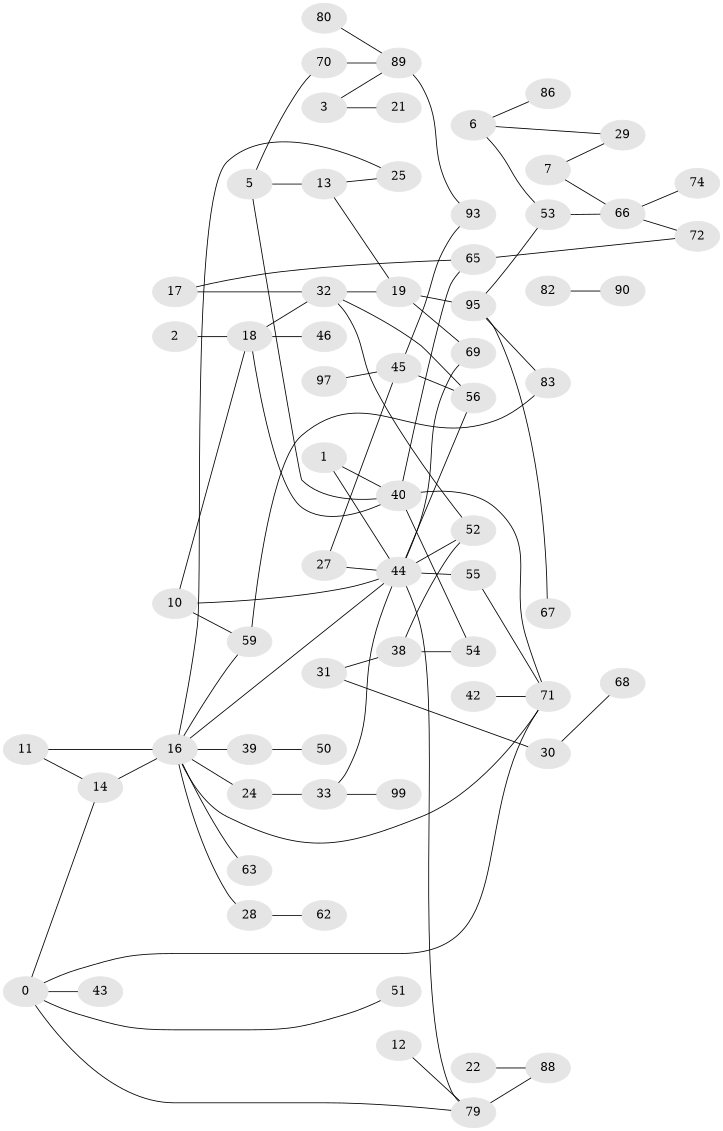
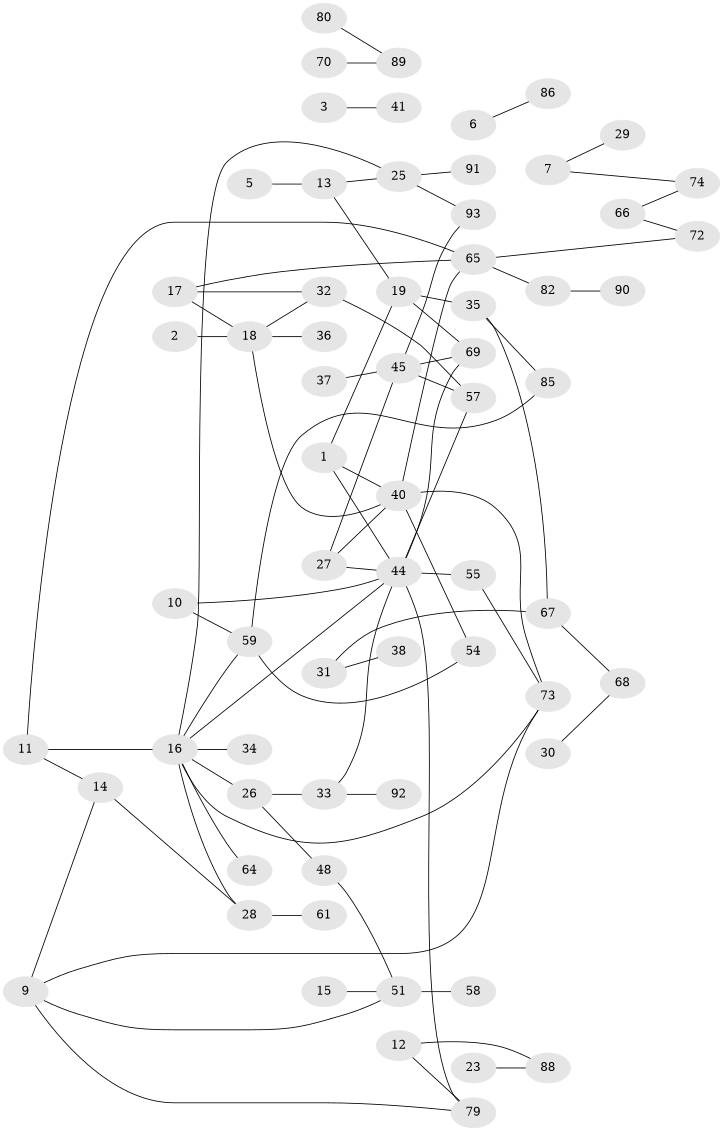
(362, 85) -> none
(399, 108) -> (399, 108)
(280, 120) -> none
(548, 130) -> none
(436, 139) -> (436, 196)
none -> (473, 170)
(585, 192) -> (623, 177)
(548, 215) -> none
none -> (511, 275)
(362, 292) -> (359, 382)
(473, 306) -> (473, 306)
none -> (95, 323)
(324, 337) -> (324, 337)
none -> (442, 359)
(283, 379) -> (362, 531)
(324, 381) -> (324, 381)
(548, 383) -> (548, 383)
(473, 398) -> (473, 398)
(212, 470) -> (212, 314)
(473, 531) -> none
none -> (585, 648)
(436, 652) -> (354, 702)
(473, 696) -> none
(548, 696) -> (548, 696)
(436, 714) -> (425, 616)
(250, 750) -> (250, 750)
(324, 750) -> none
(138, 769) -> (175, 852)
(250, 794) -> (250, 794)
(399, 794) -> (399, 794)
(250, 871) -> (250, 871)
none -> (324, 871)
(324, 915) -> (324, 915)
(26, 992) -> (26, 992)
(100, 992) -> none
none -> (324, 992)
none -> (473, 992)
(473, 1068) -> (473, 1068)
(511, 1090) -> (477, 1043)
